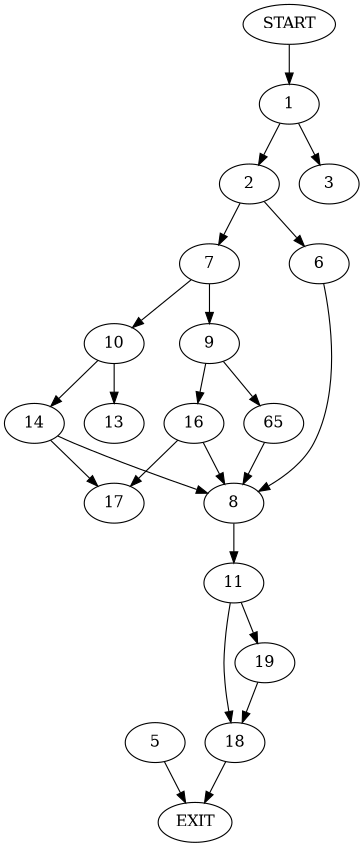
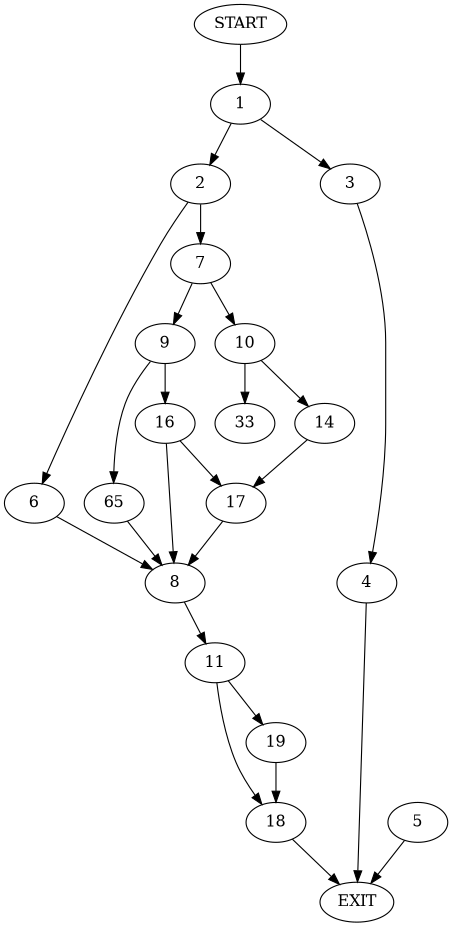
(114, 423) -> (245, 423)
(127, 464) -> (209, 539)
none -> (367, 583)
